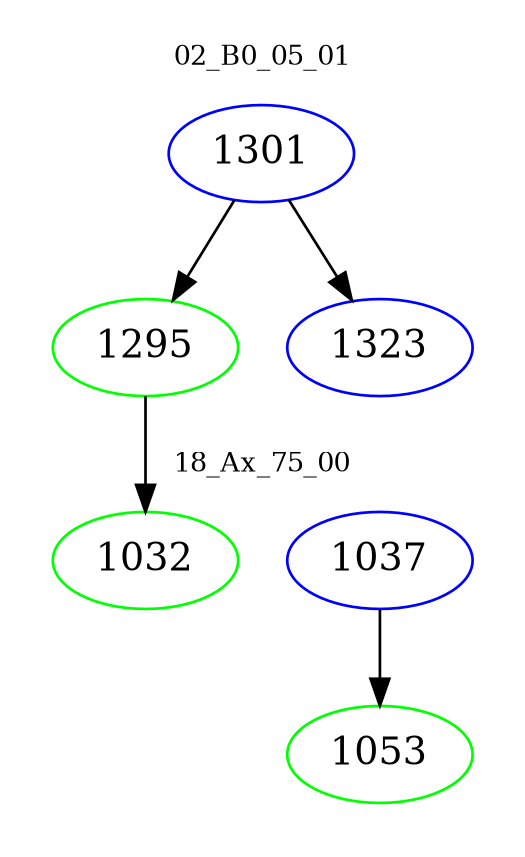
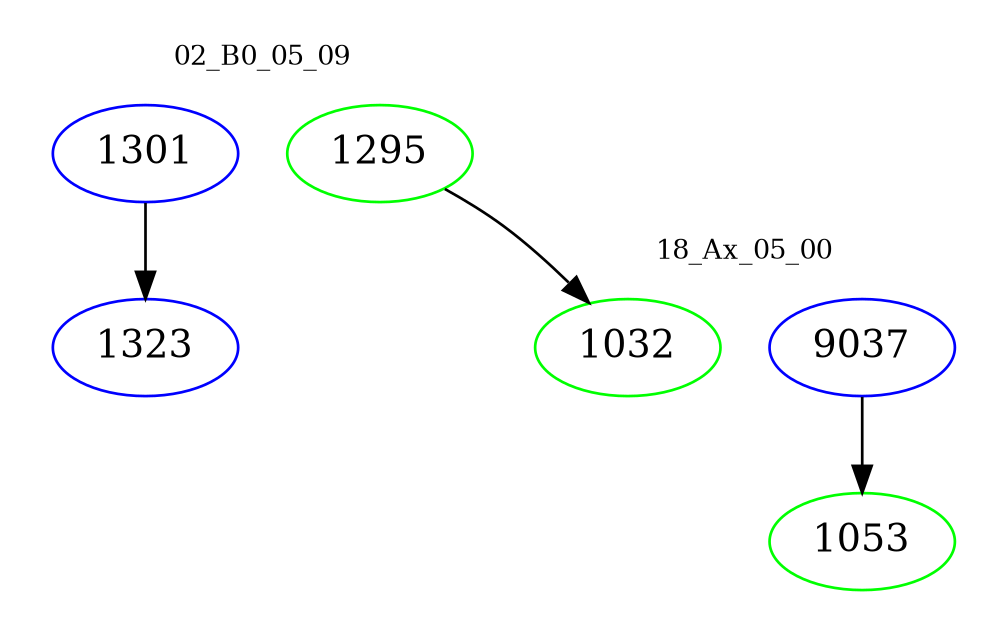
(263, 58) -> (263, 58)
(211, 238) -> none
(263, 465) -> (745, 252)
(380, 560) -> (862, 348)
